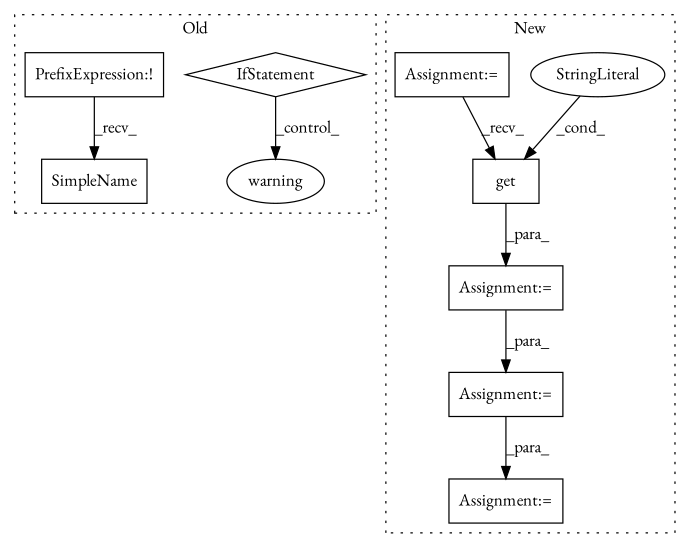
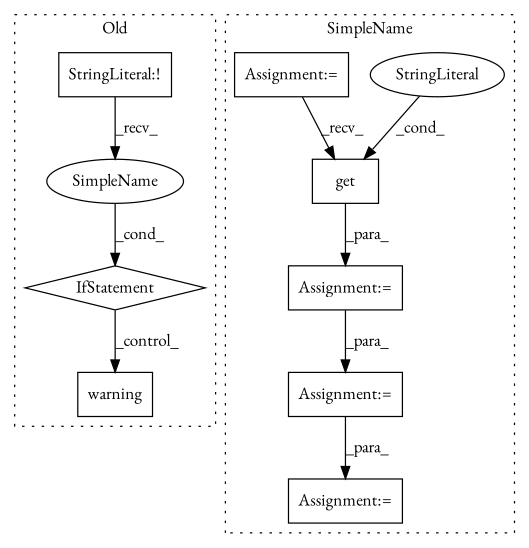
(530, 29) -> (370, 29)
(94, 75) -> (115, 75)
(94, 181) -> (115, 181)
(276, 181) -> (115, 394)
none -> (115, 228)
